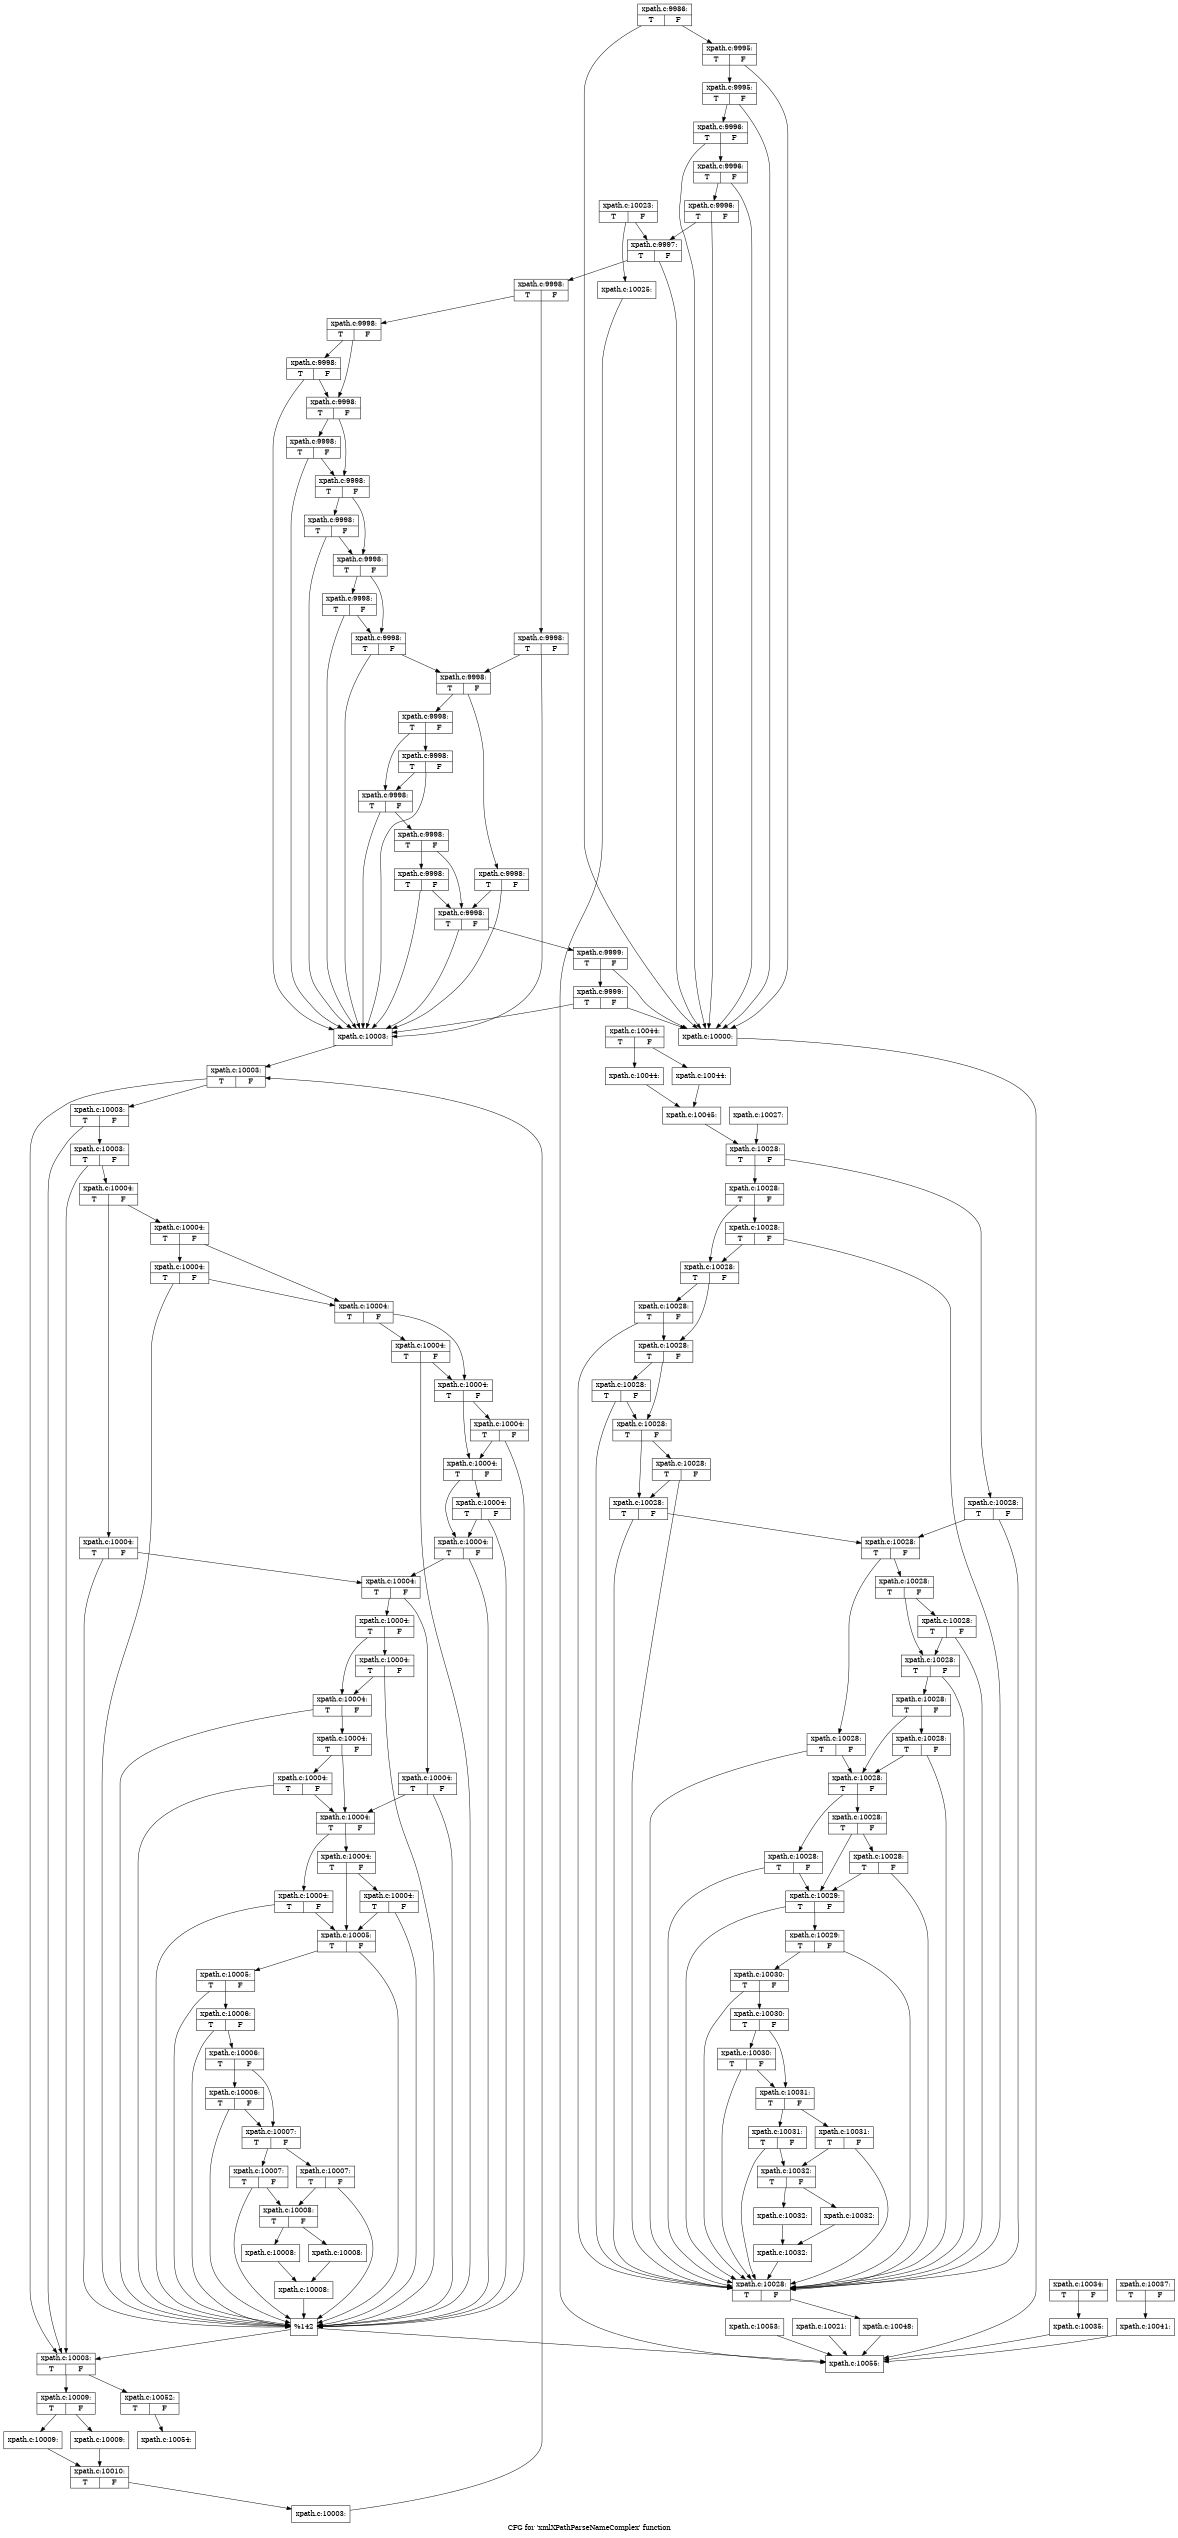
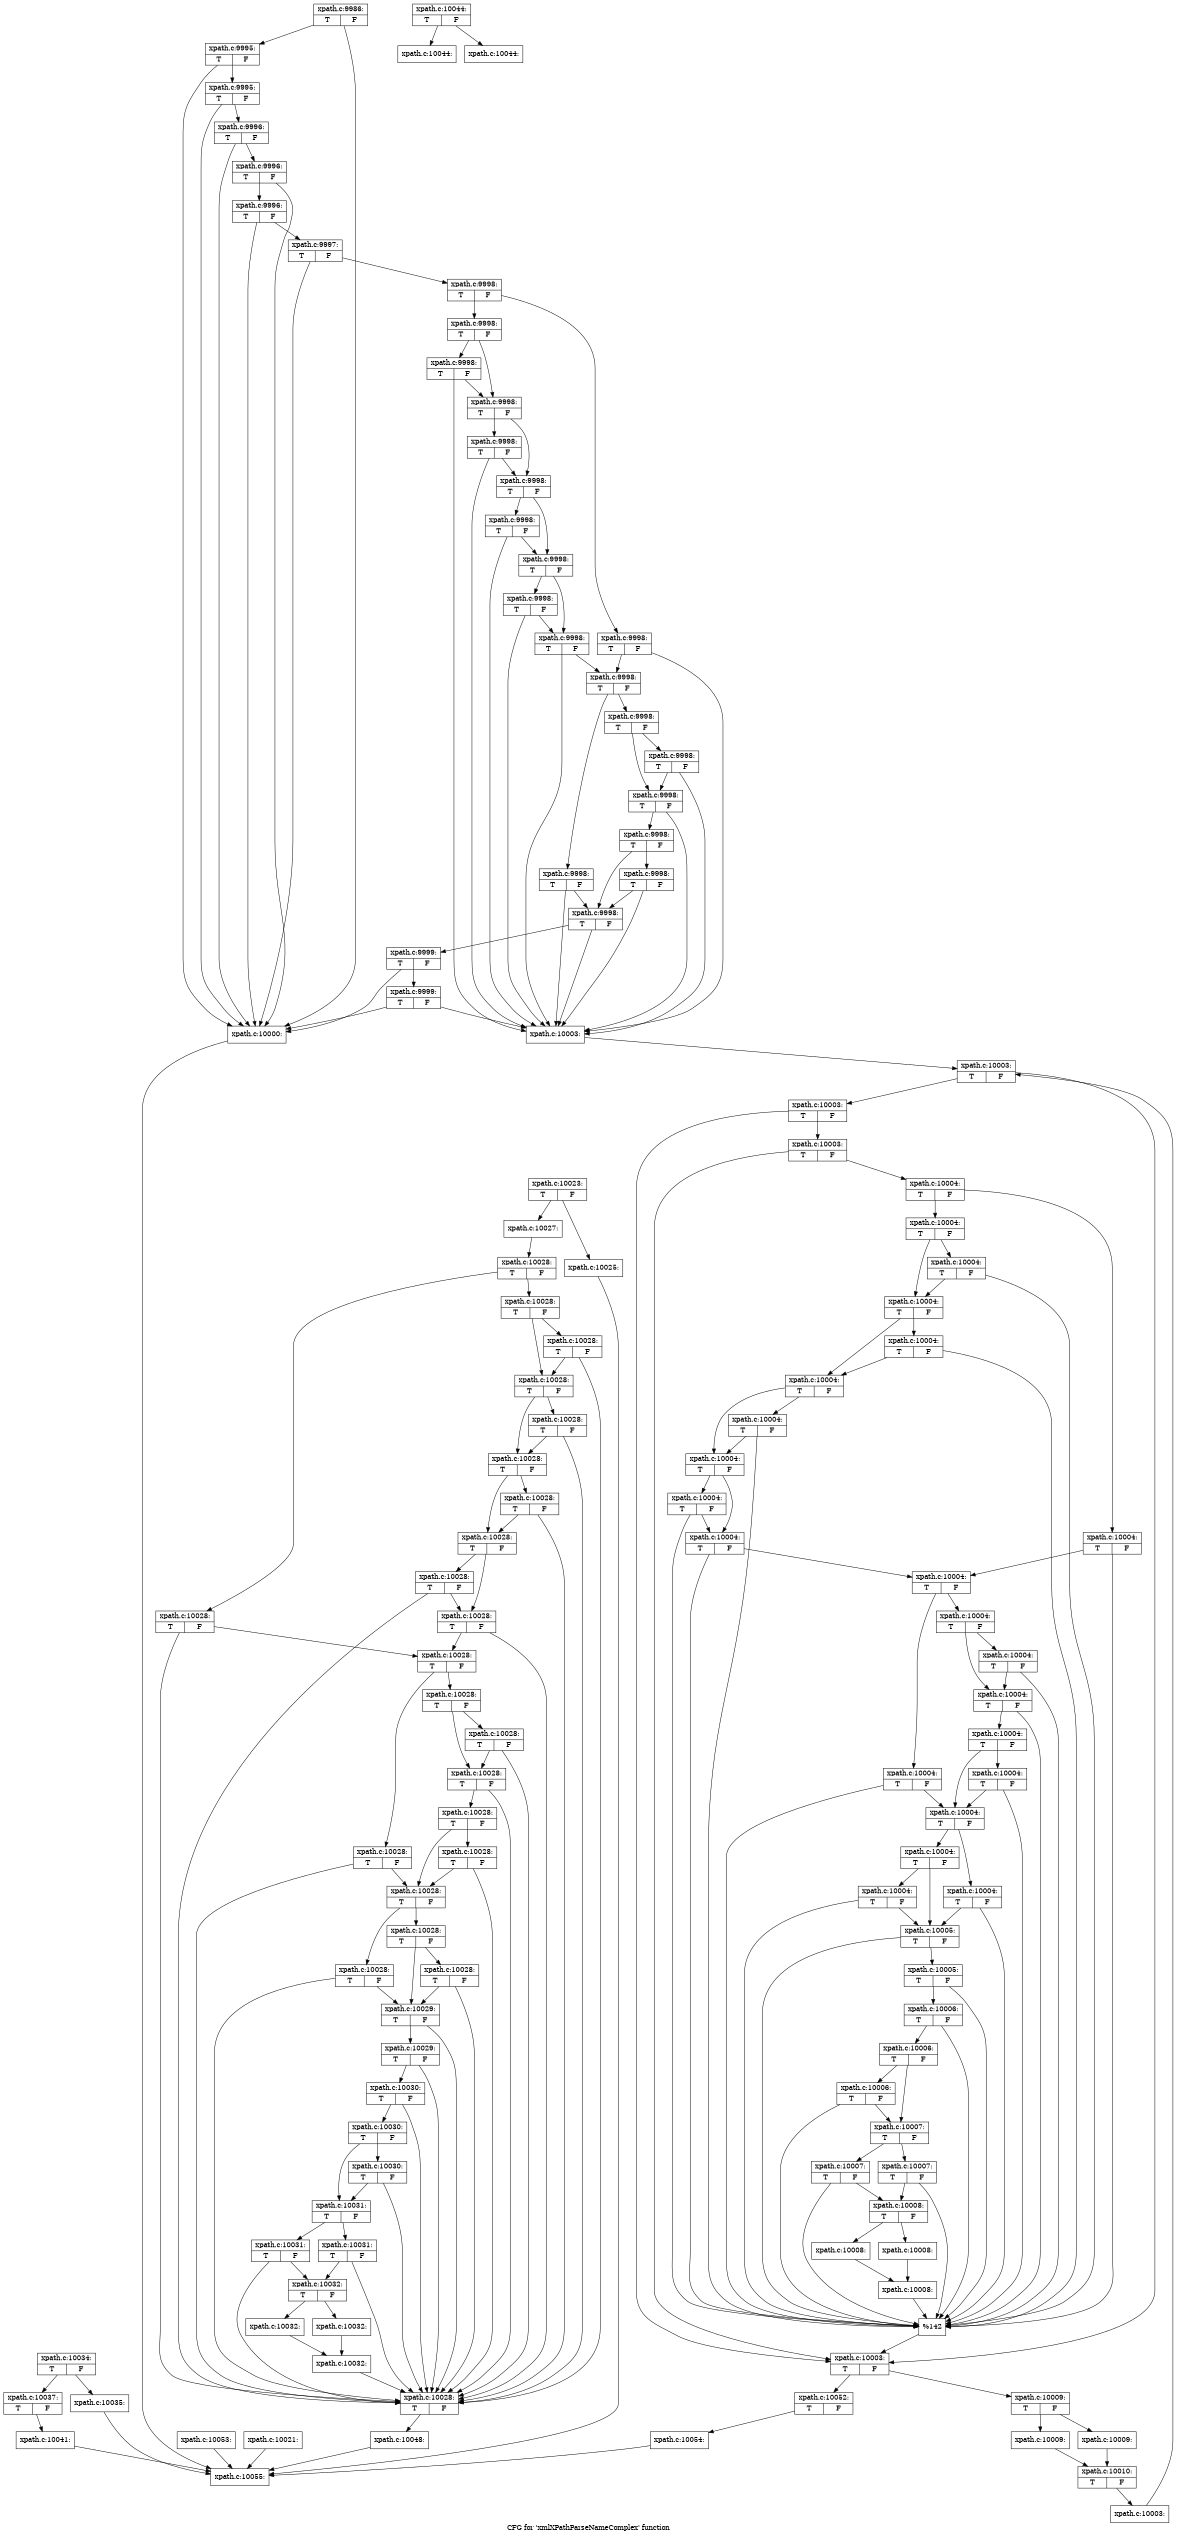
(640, 229) -> (546, 1208)
(692, 1116) -> none
(569, 2345) -> (462, 2464)
none -> (51, 2382)
